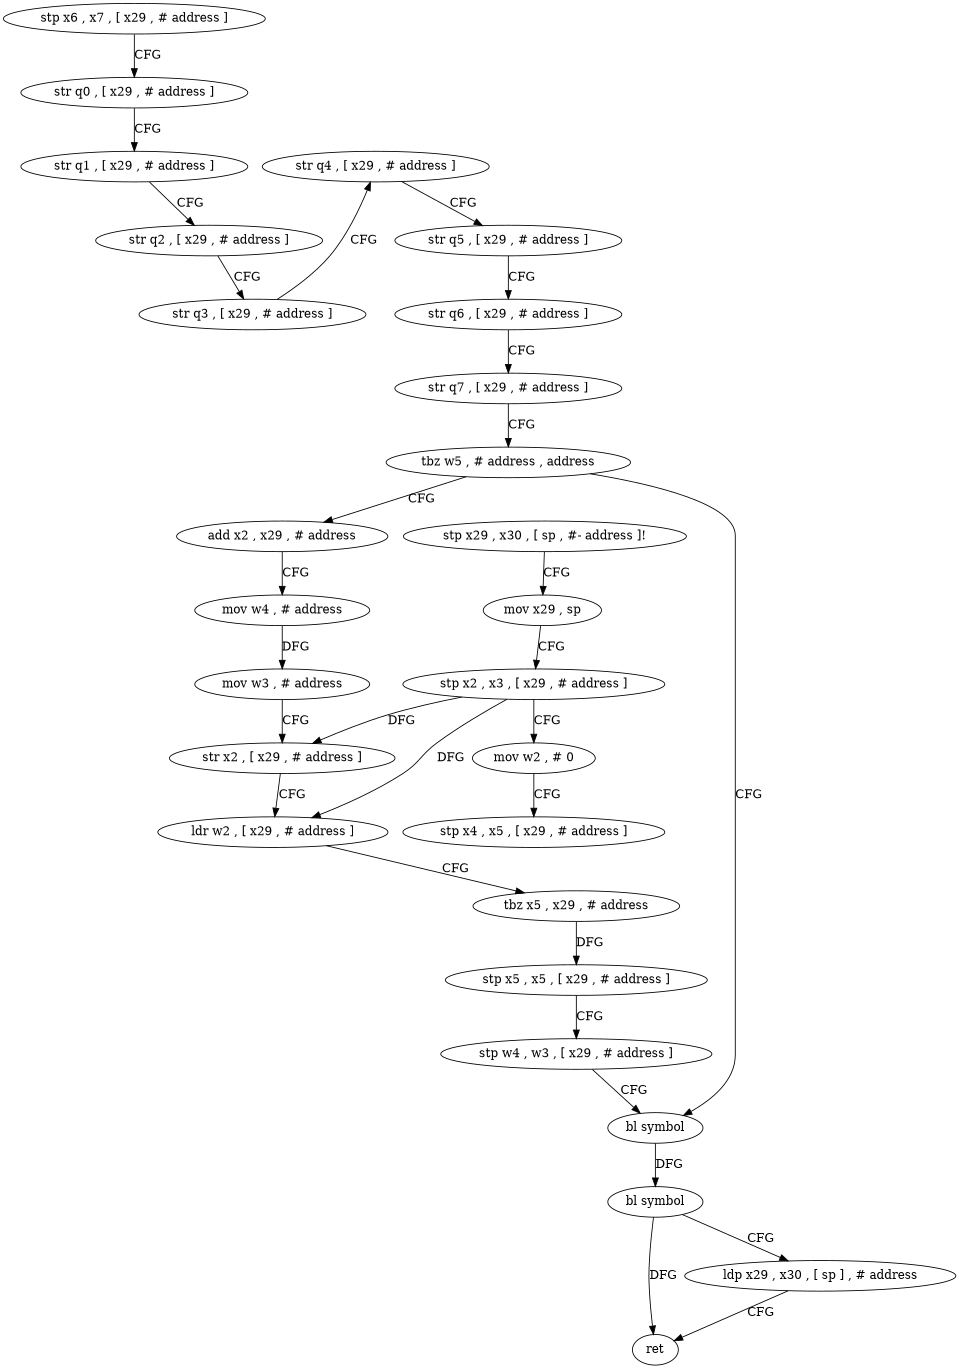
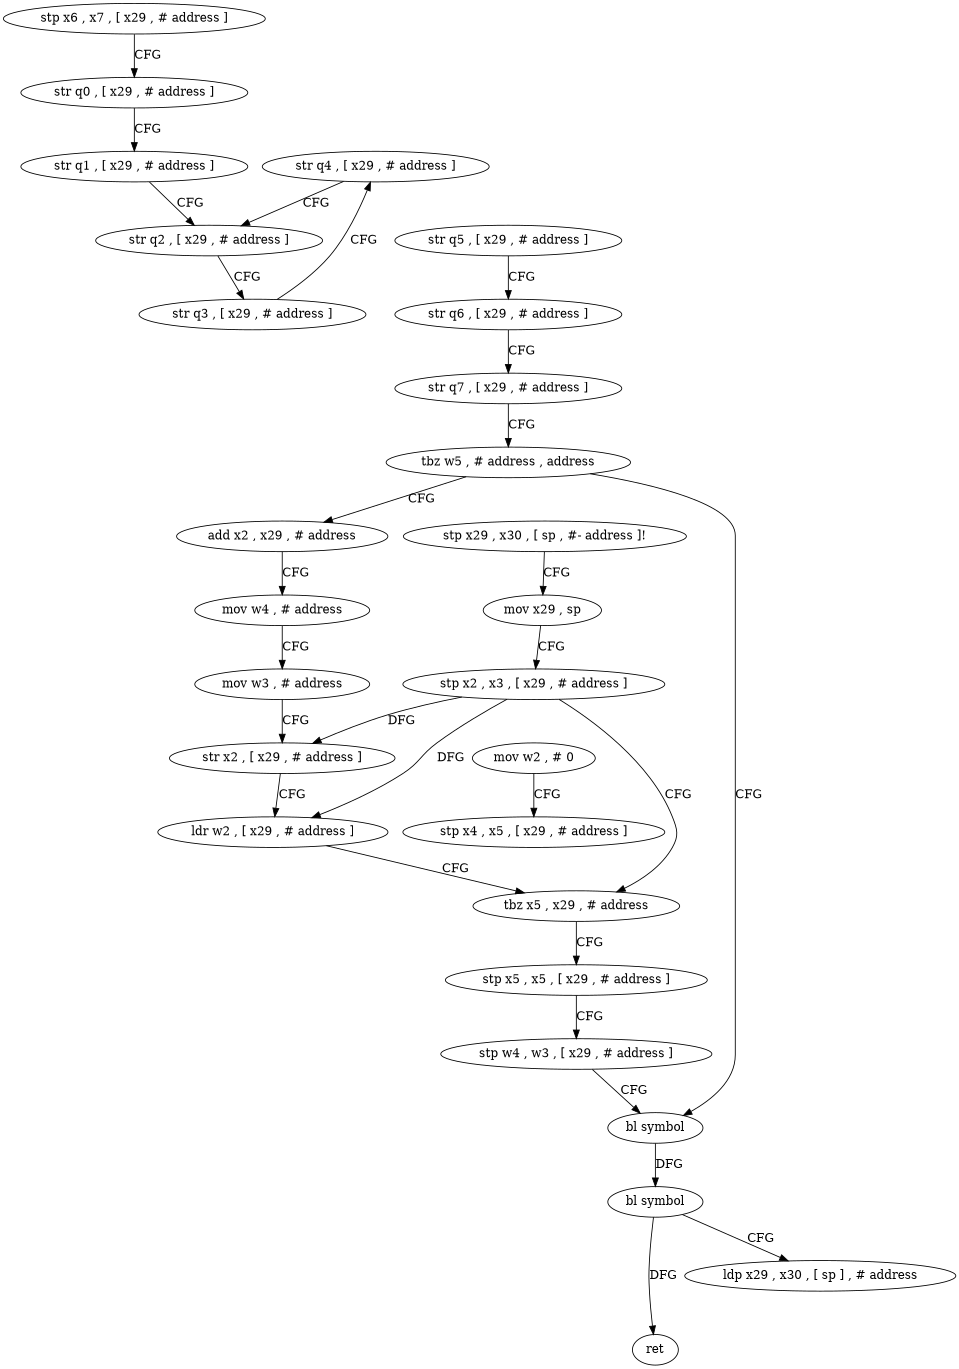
(438, 201) -> (296, 202)
(296, 647) -> (296, 647)
(534, 717) -> (656, 786)
(590, 943) -> (590, 943)
(735, 1314) -> none
